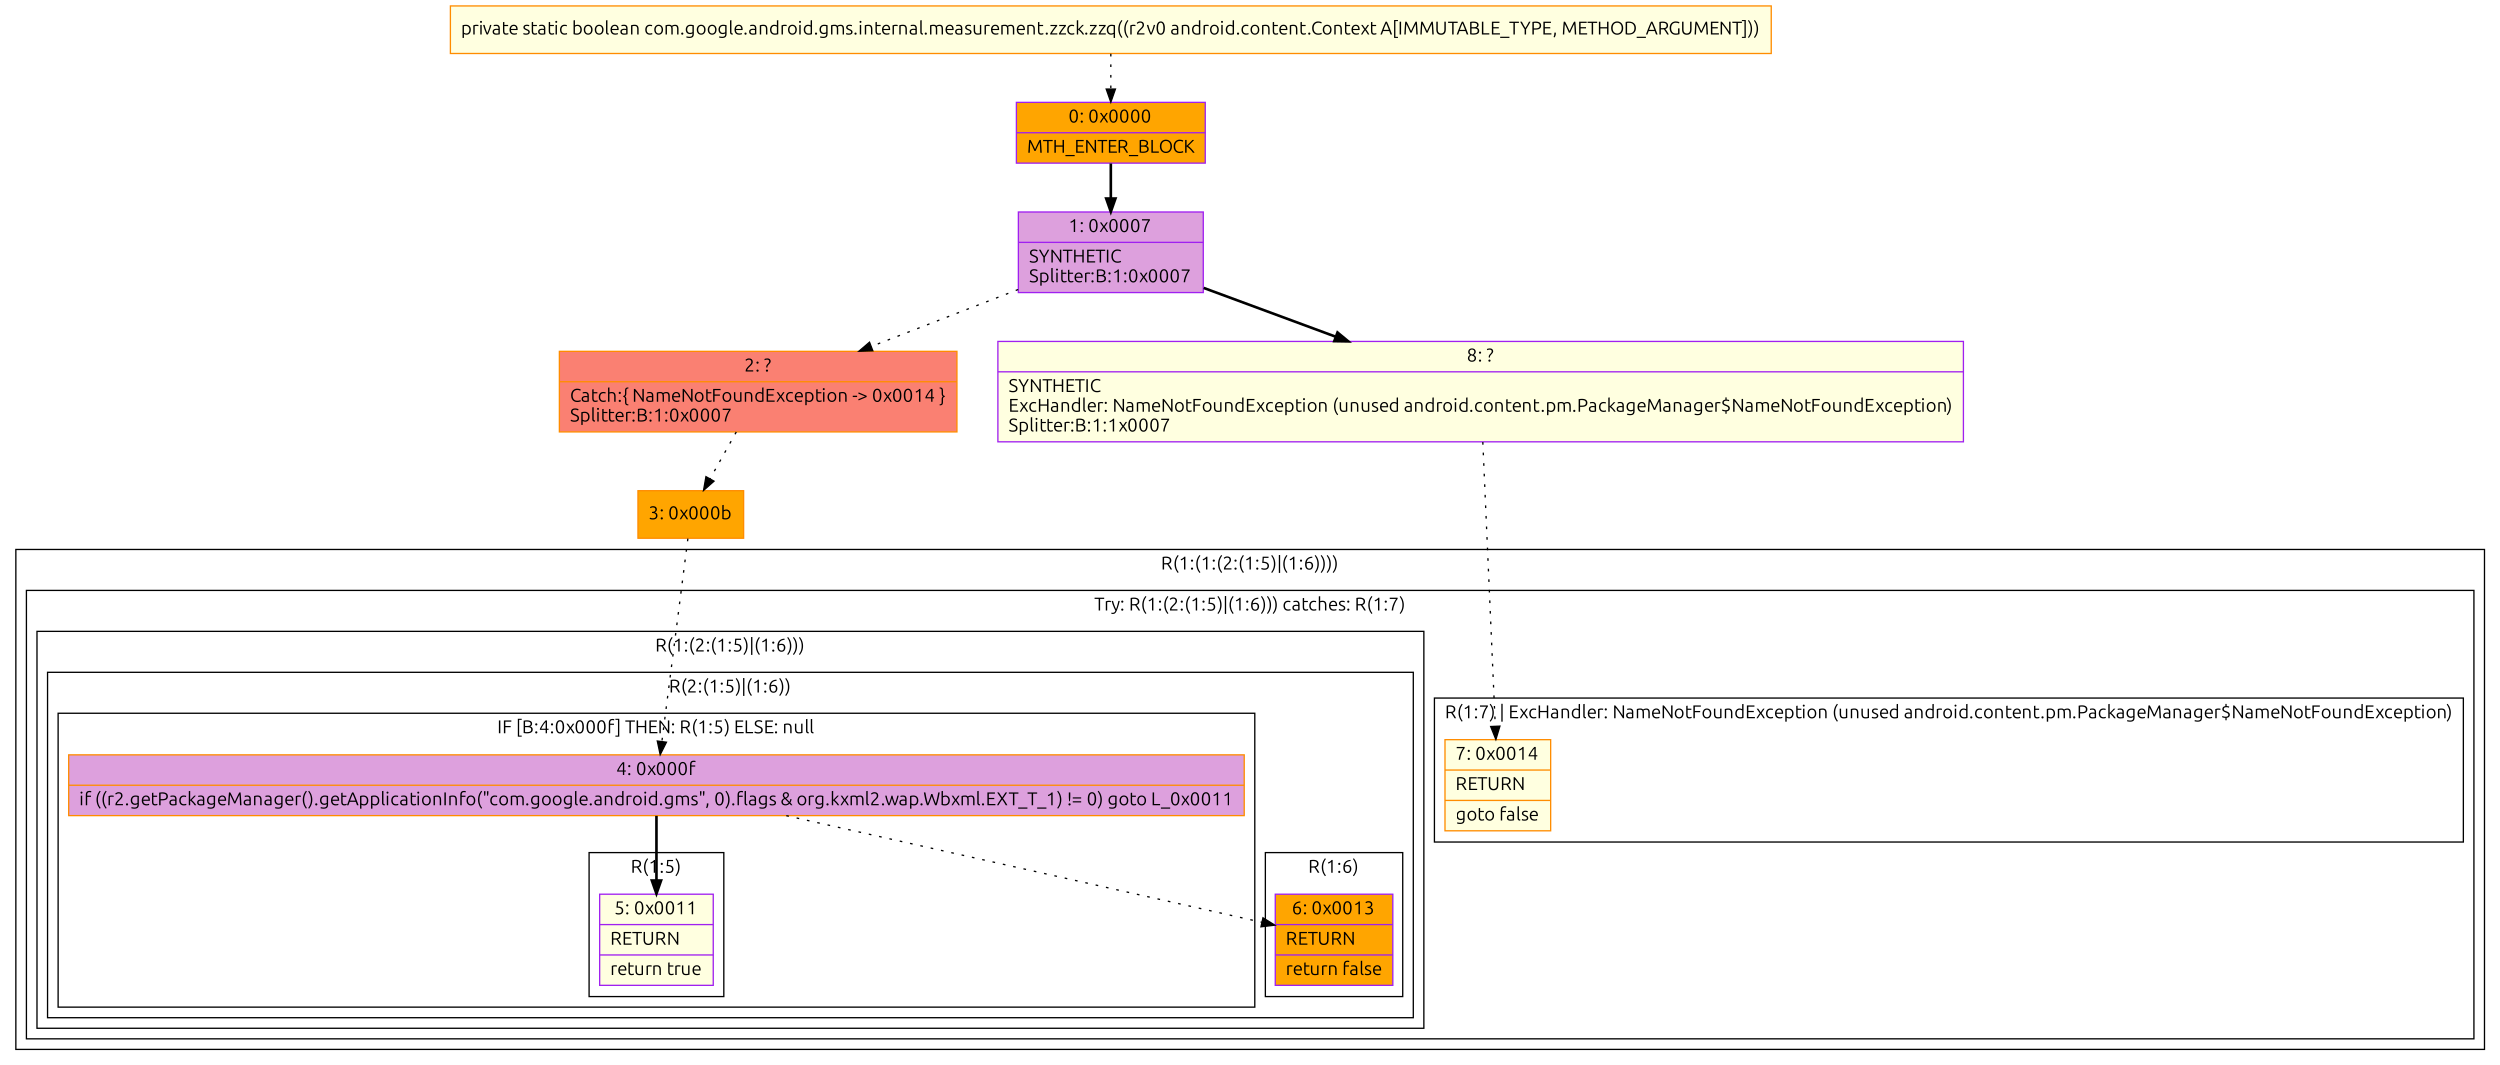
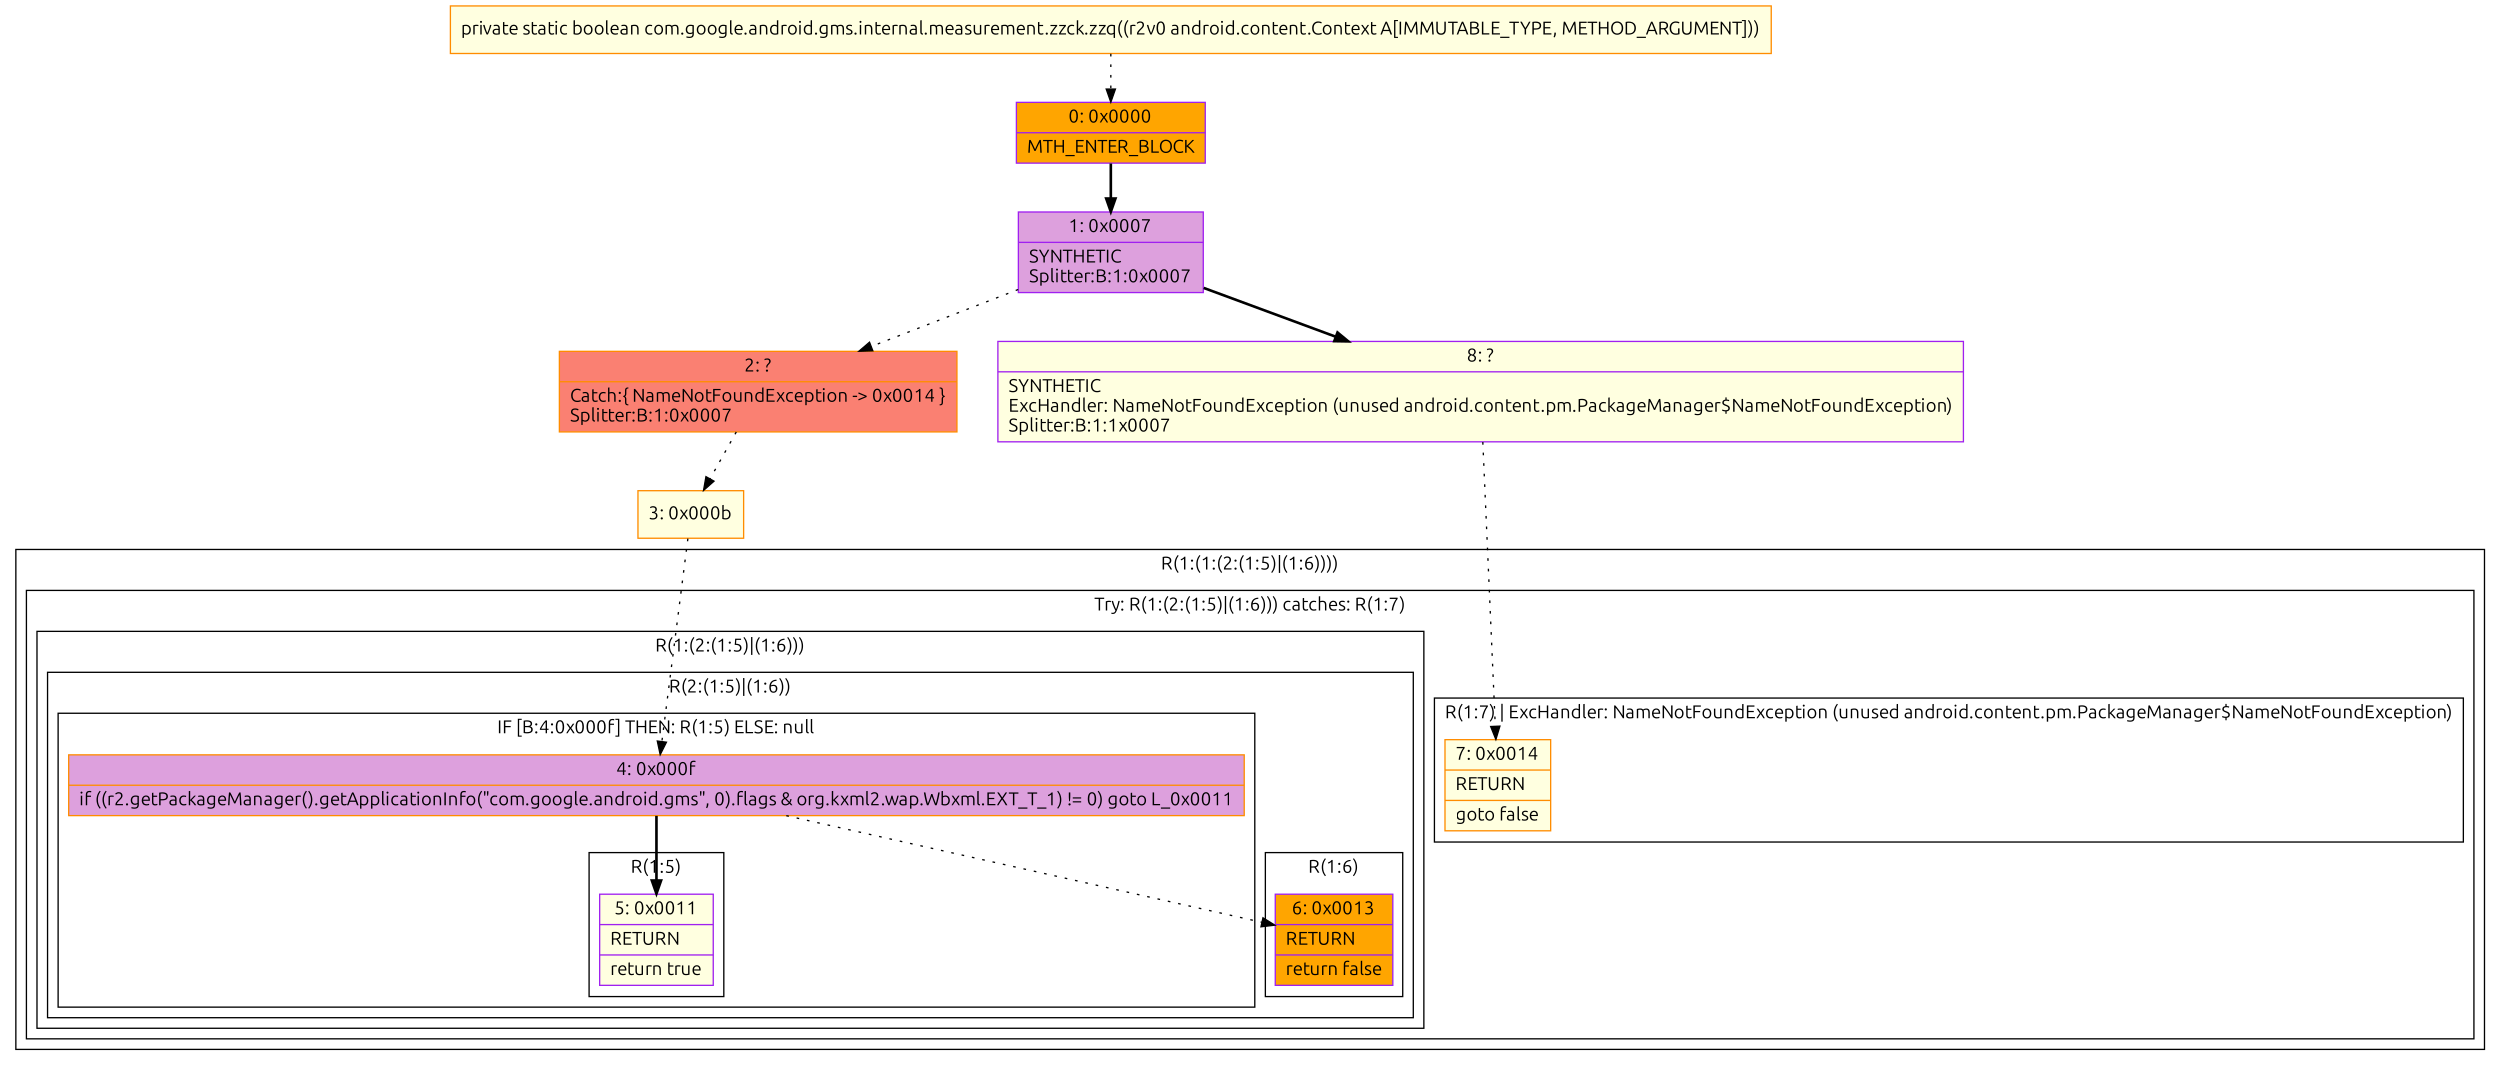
(691, 514) -> (691, 514)
